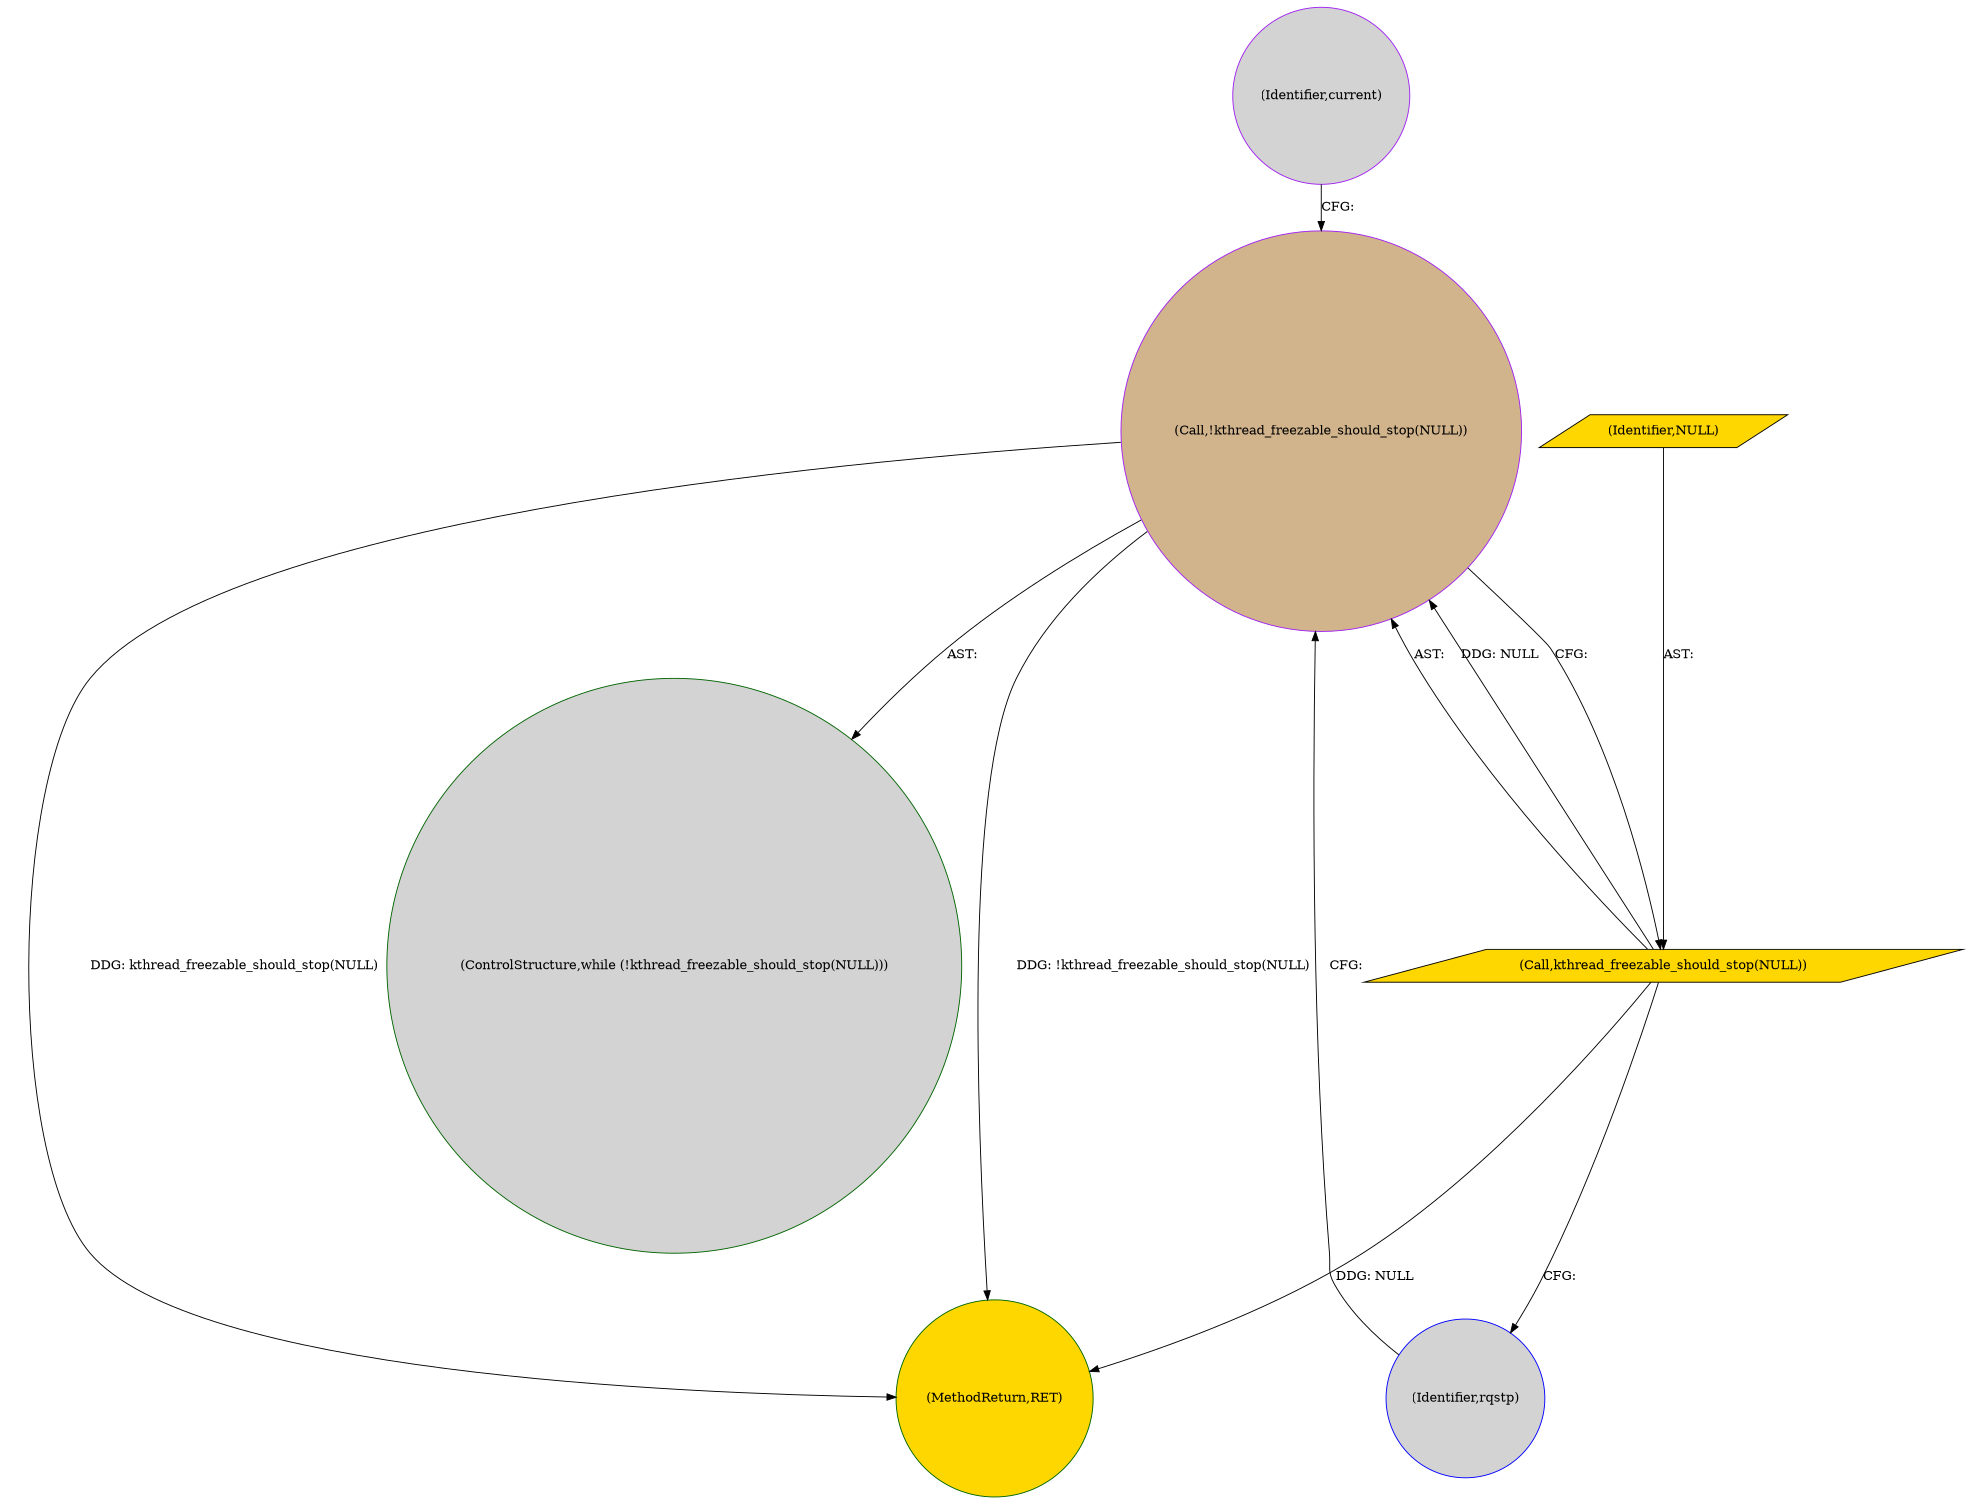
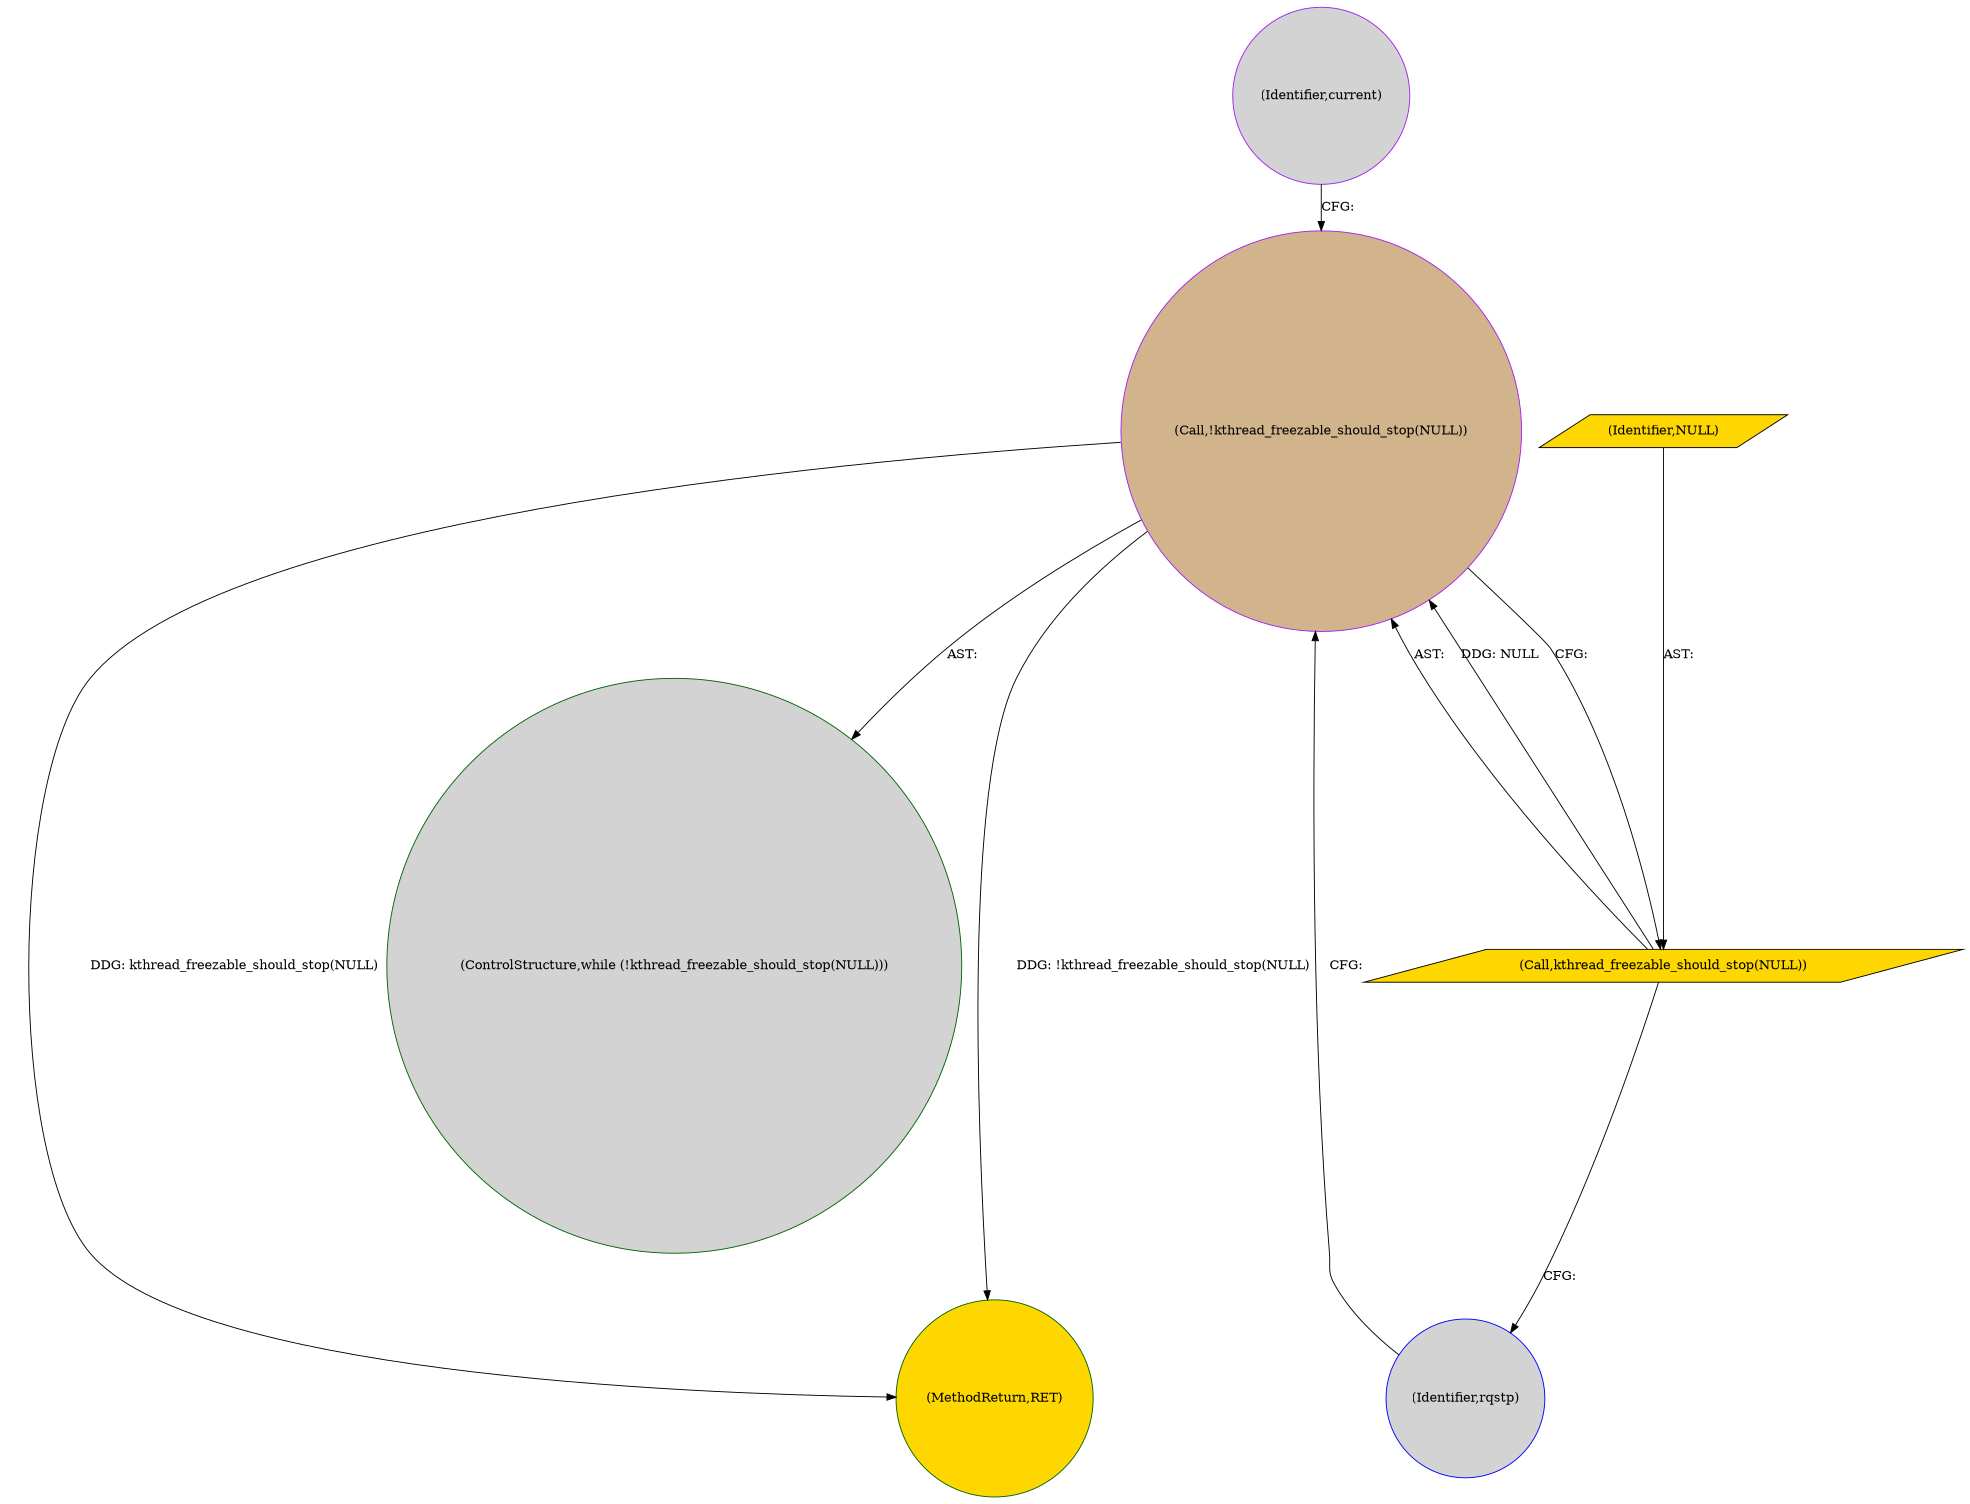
(1407, 1222) -> none
